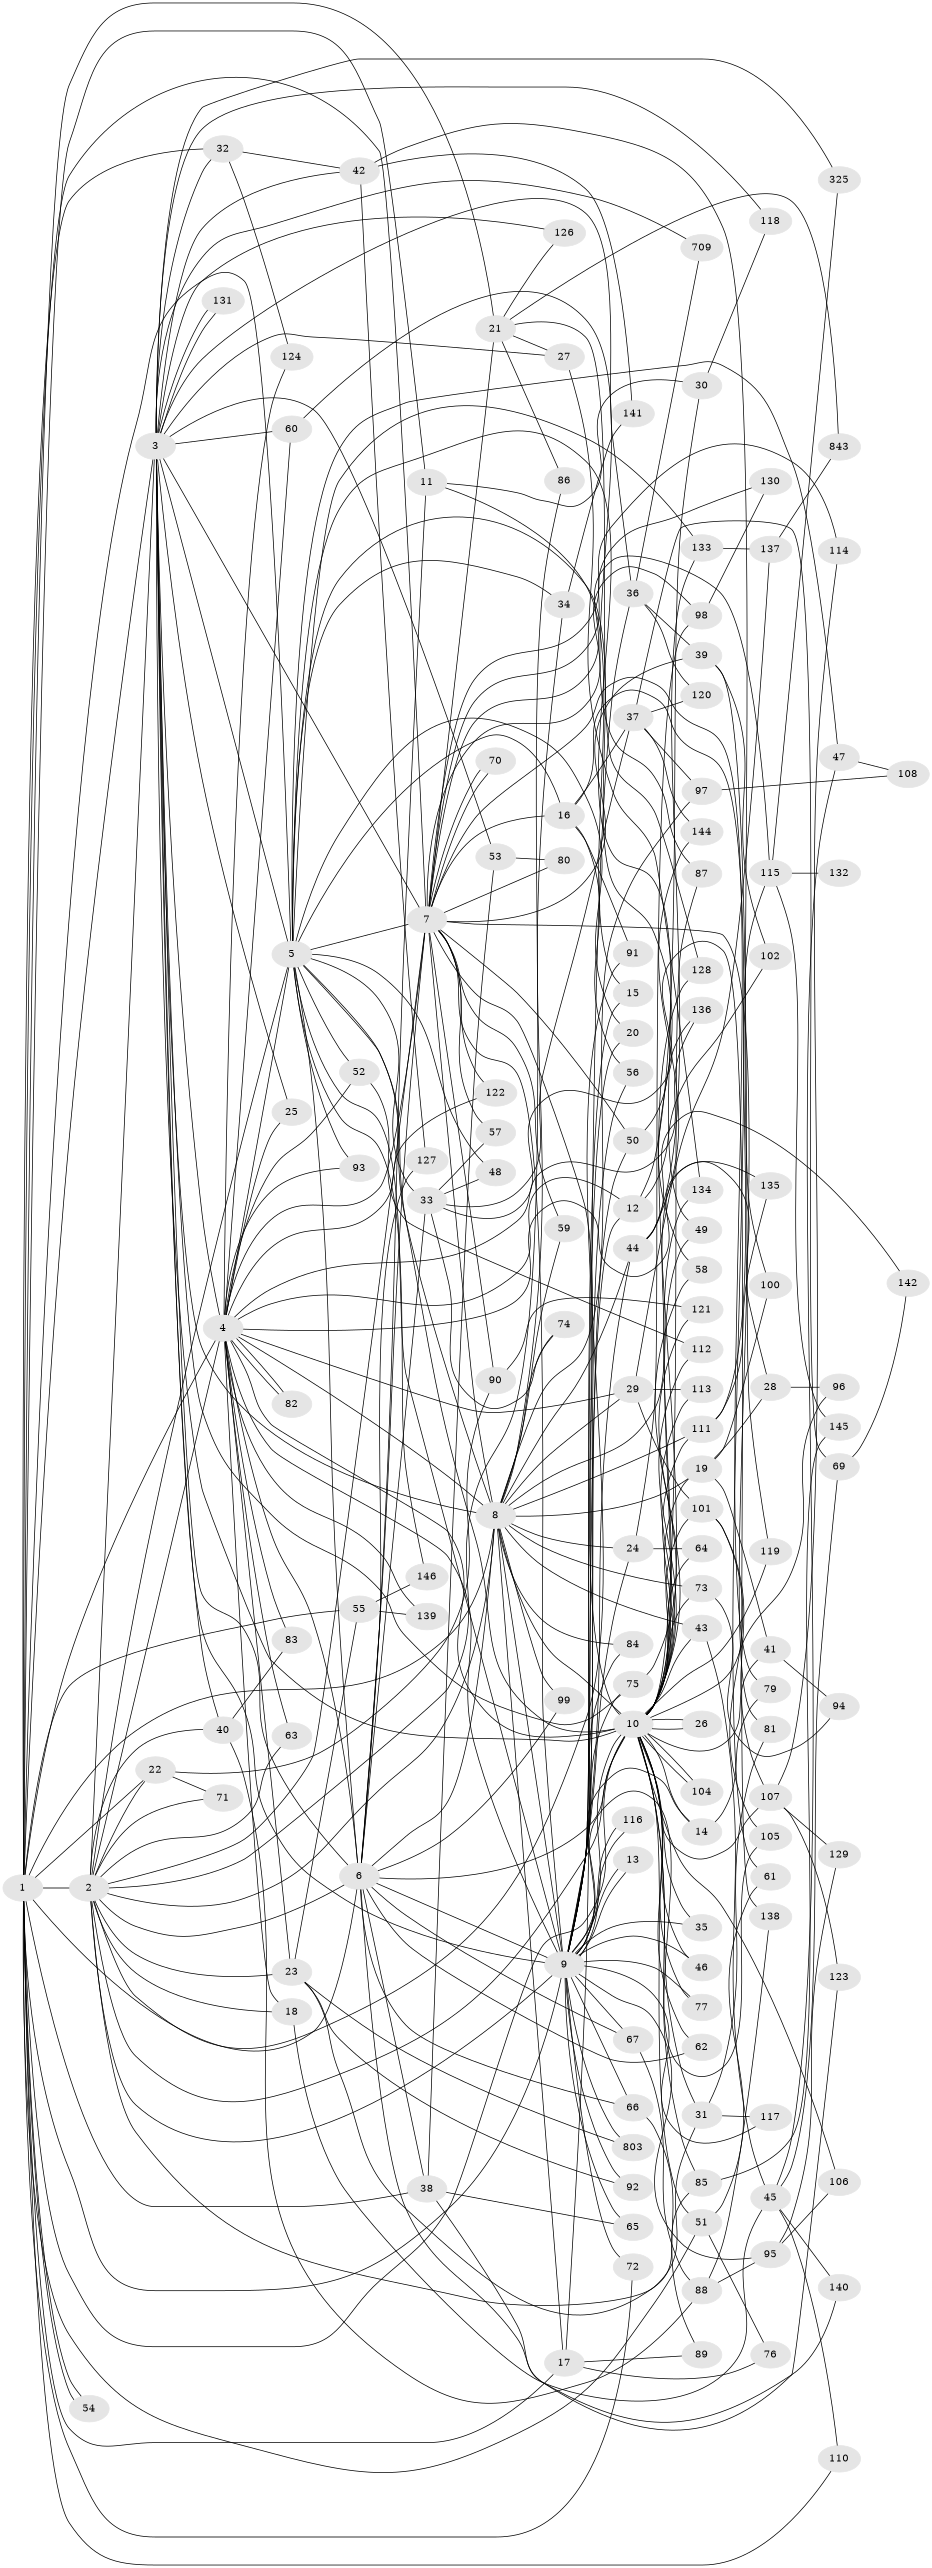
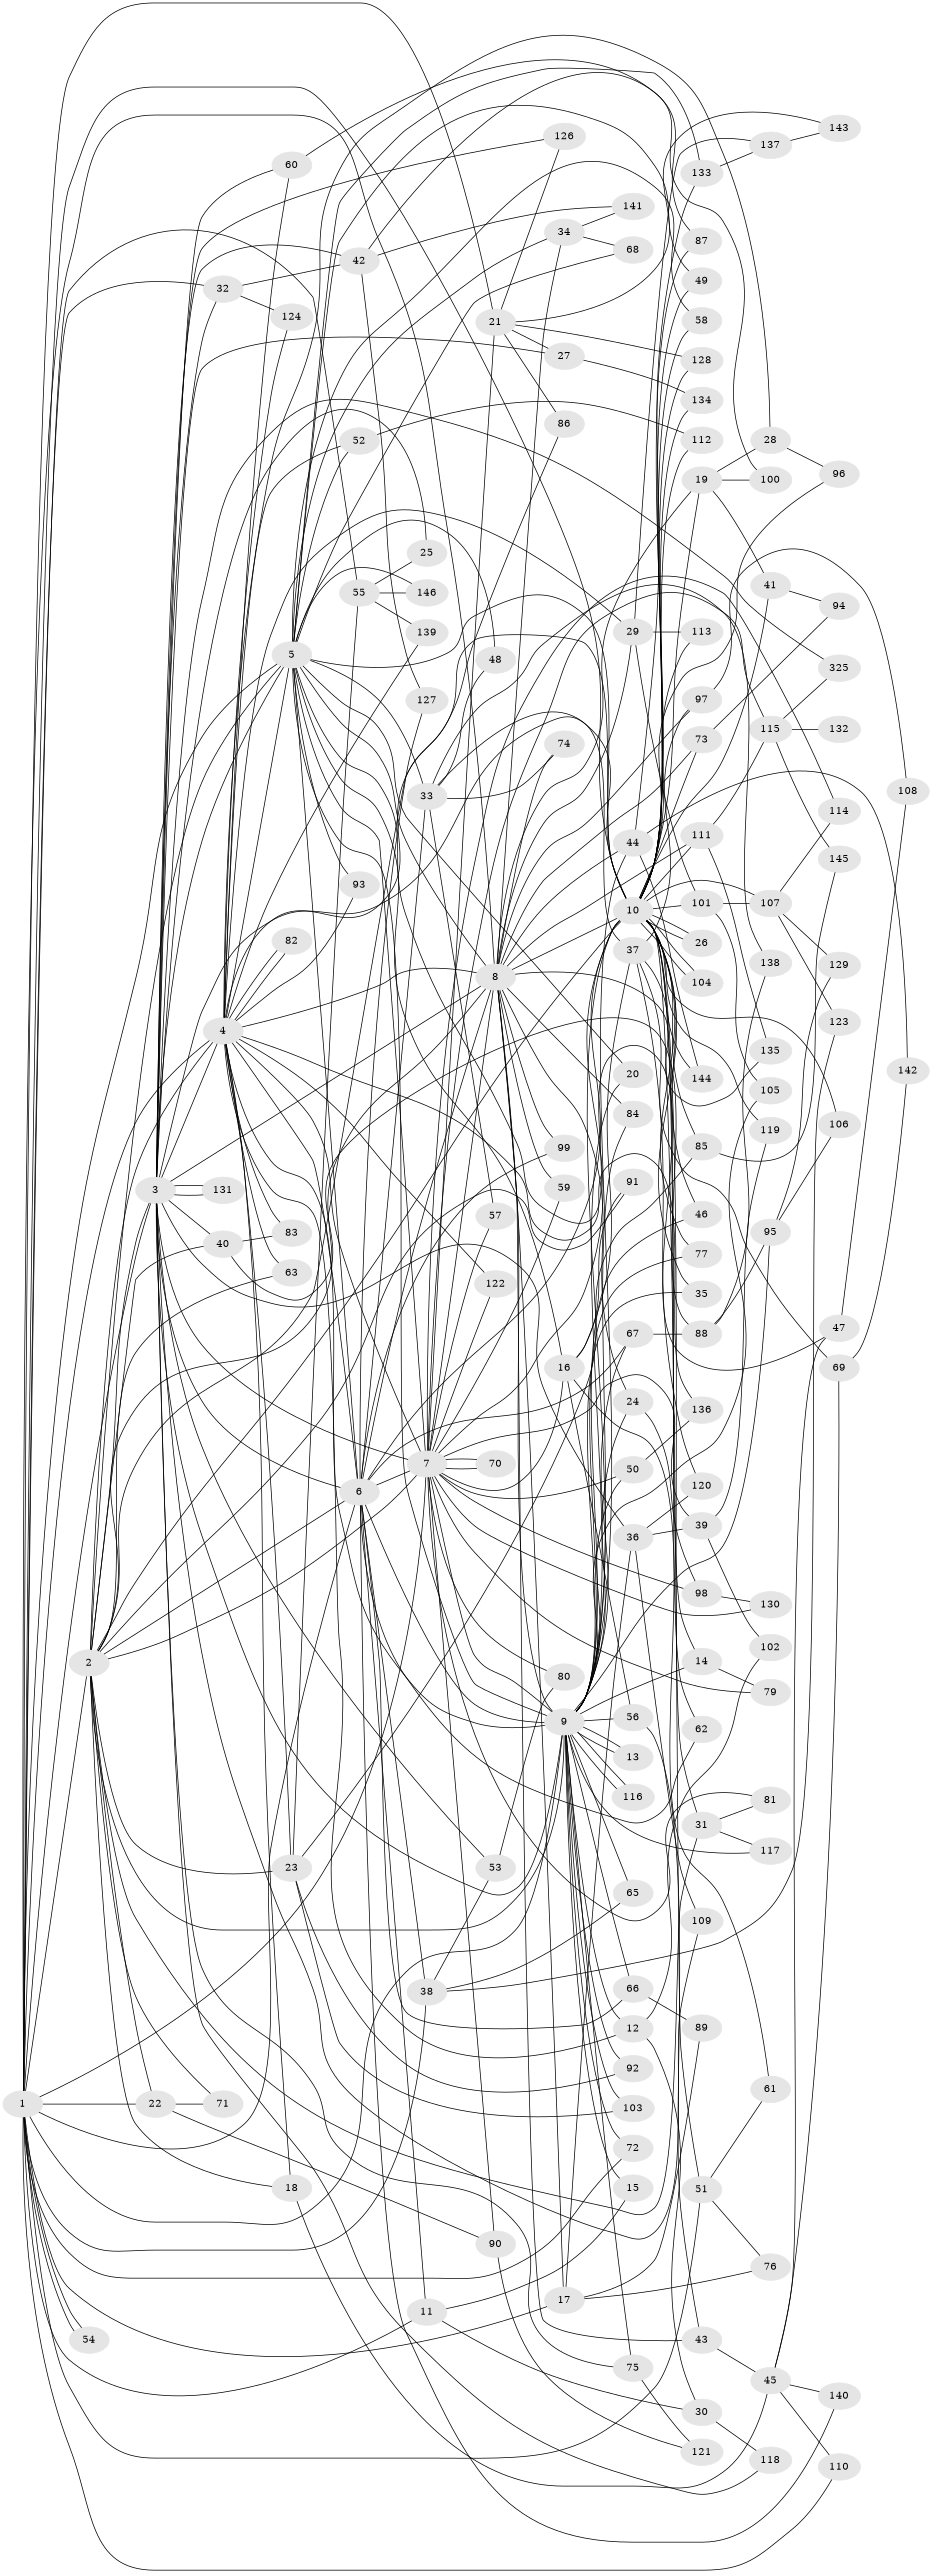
(702, 248) -> (702, 1921)
none -> (633, 250)
(839, 447) -> (839, 128)
(254, 1187) -> (397, 571)
(702, 1549) -> none
(673, 1667) -> (679, 2025)
(633, 2148) -> (633, 2109)
